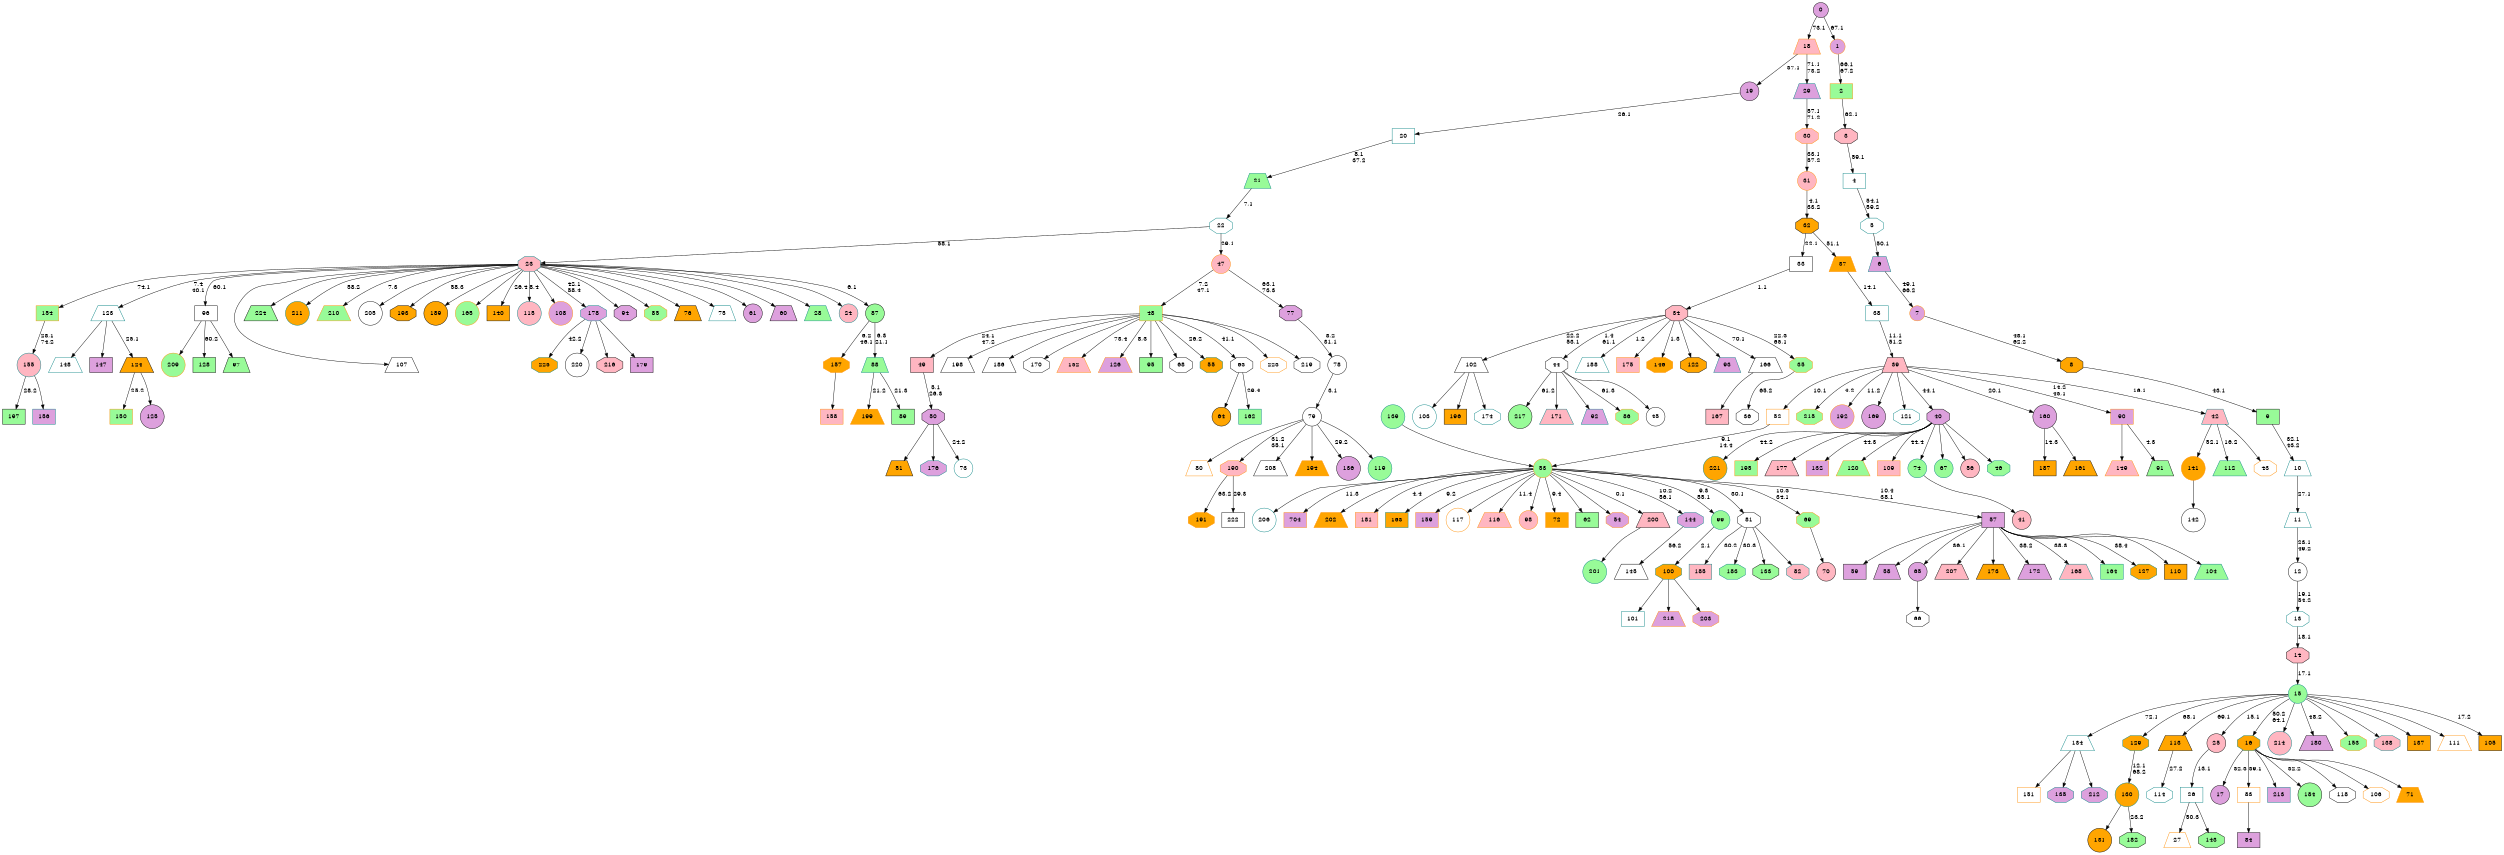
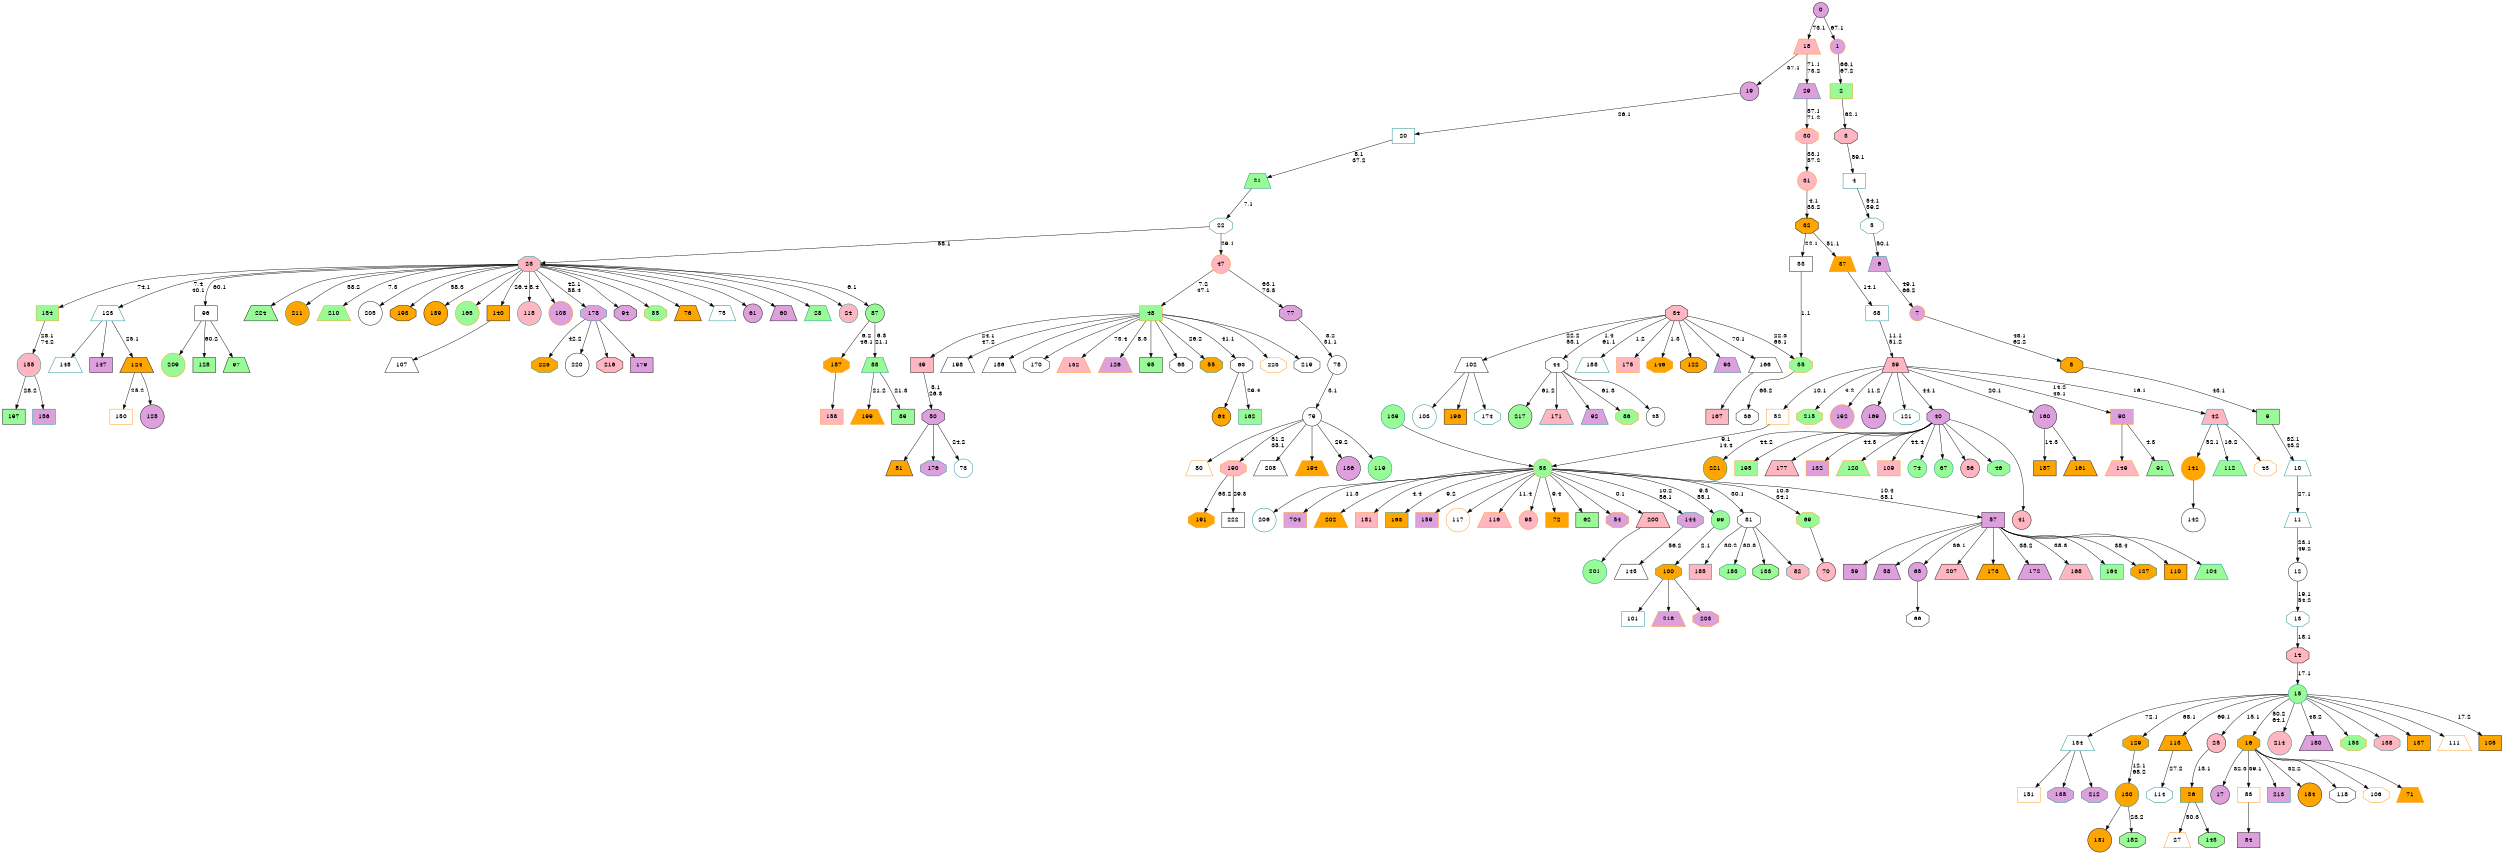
(285, 282) -> (454, 341)
(1740, 288) -> (1801, 312)
(121, 417) -> (121, 417)
(1967, 494) -> (2006, 447)
(2192, 795) -> (2192, 795)
(2310, 795) -> (2310, 795)
